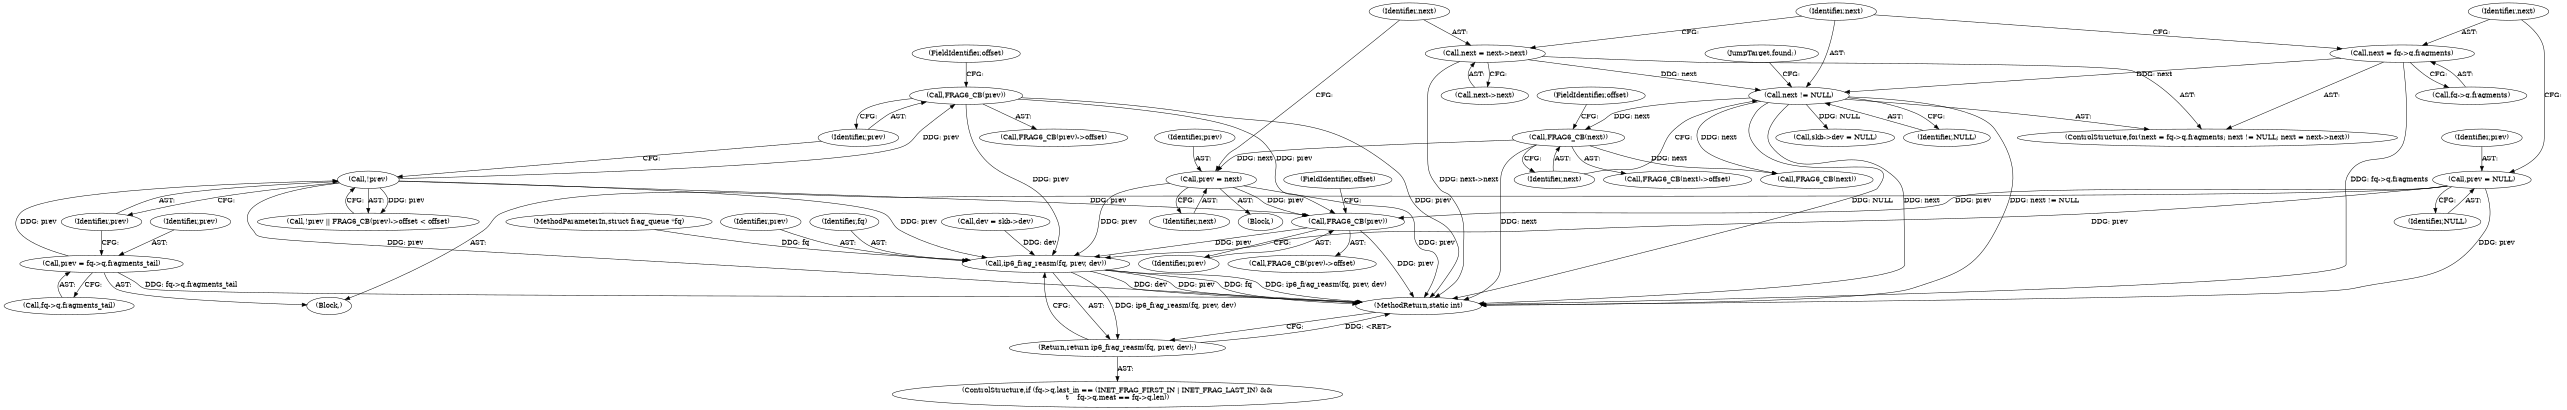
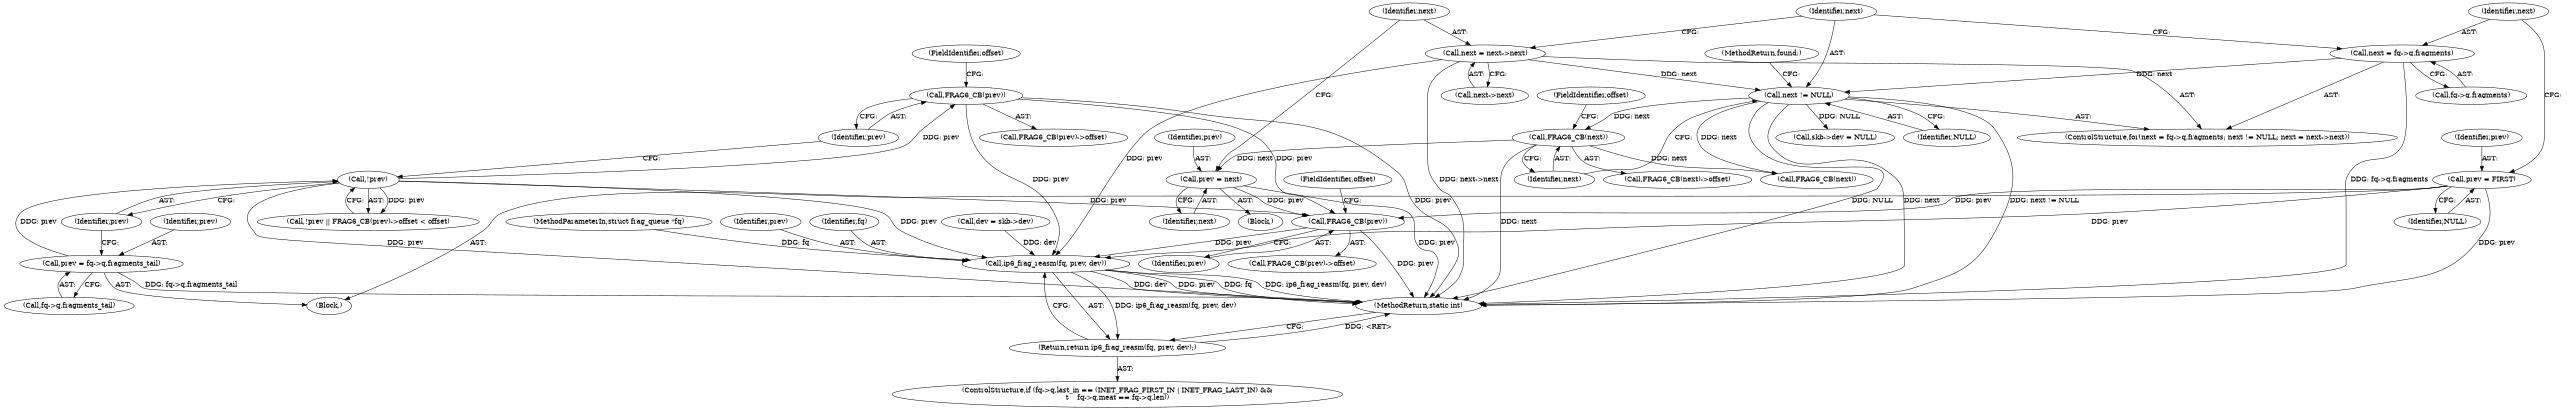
(1762, 54) -> (1762, 54)
(2482, 180) -> (2482, 180)
(1108, 199) -> (1219, 102)
